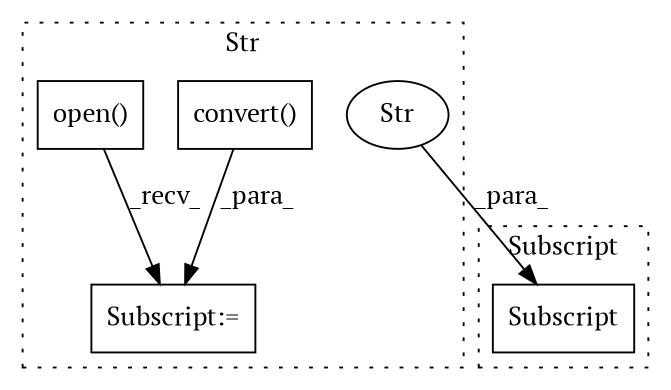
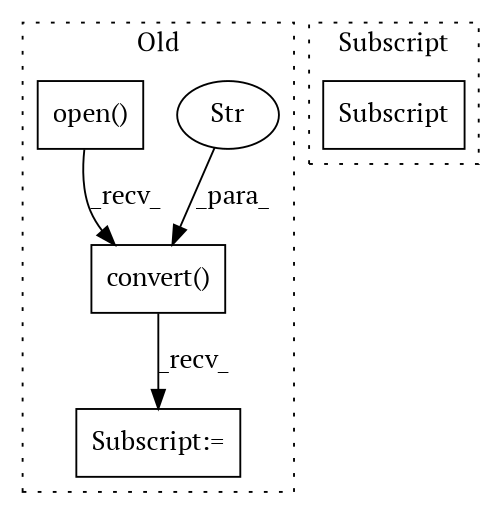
(243, 44) -> (158, 44)
(258, 197) -> (194, 361)
(128, 208) -> (85, 192)
(475, 210) -> (197, 187)
